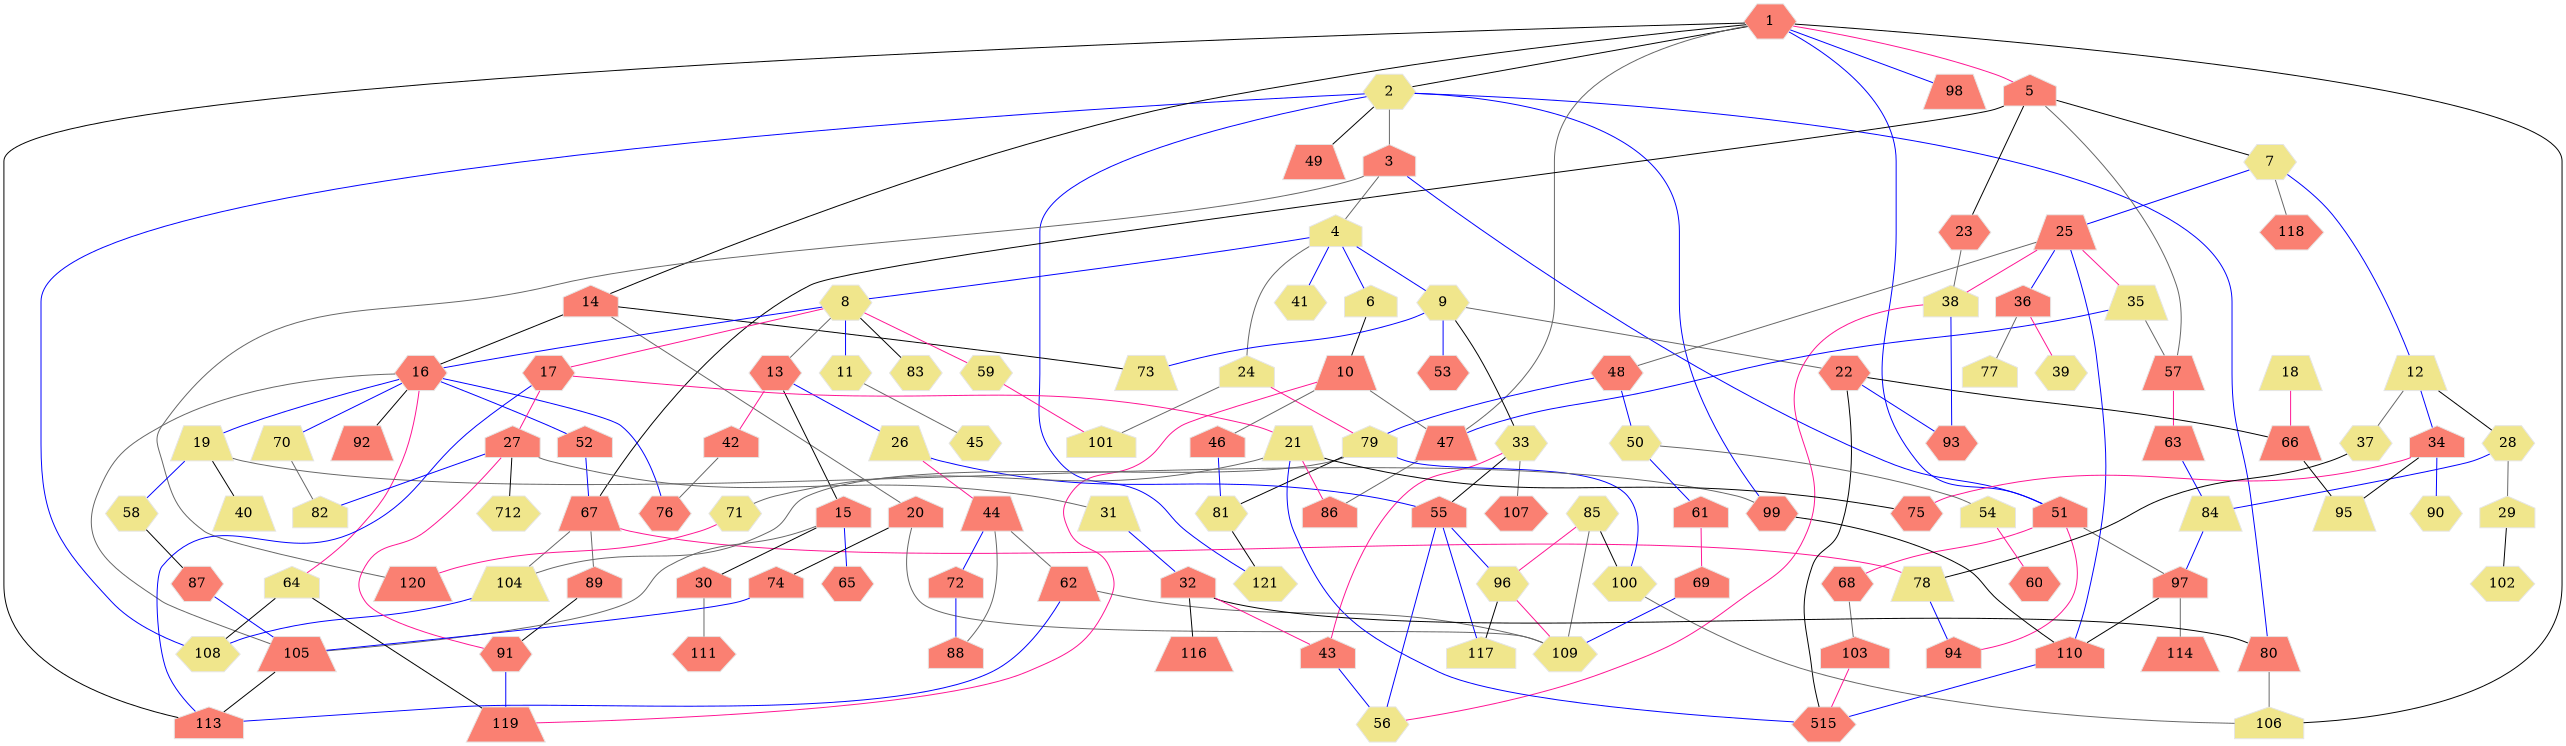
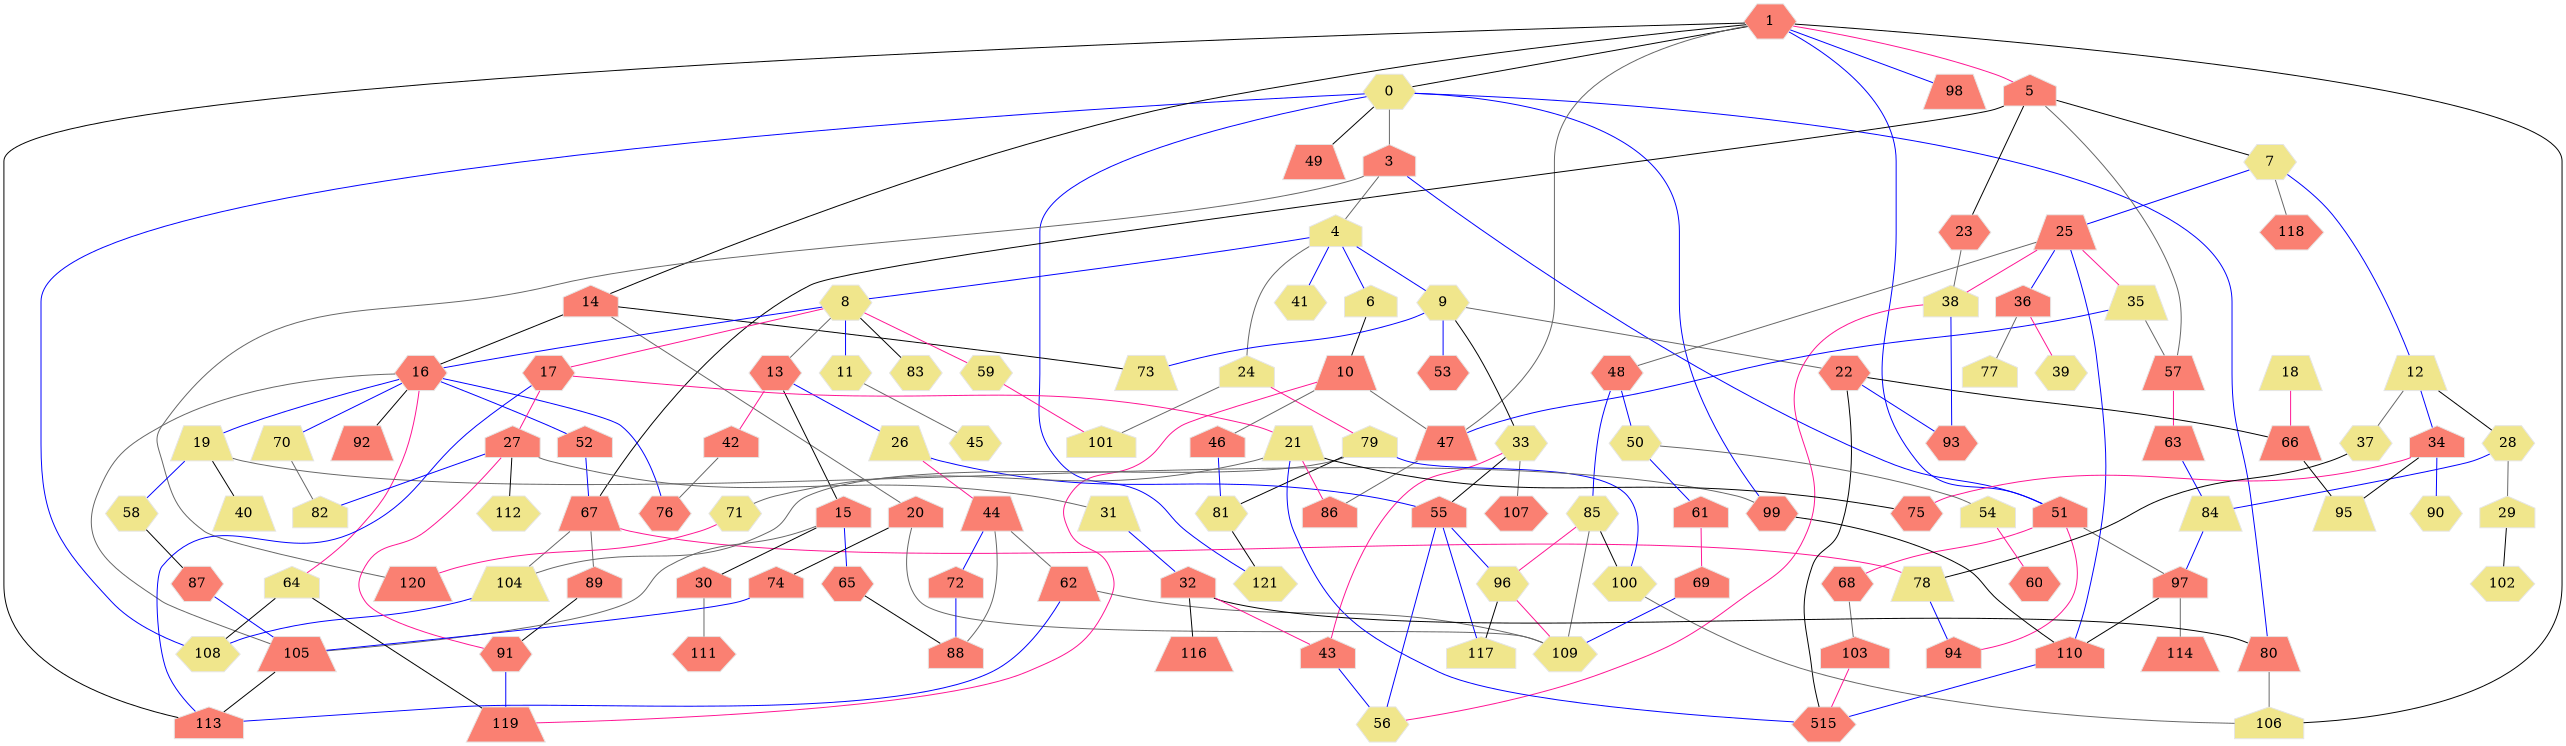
(1389, 92) -> (1389, 92)
(1490, 401) -> (1597, 443)
(509, 514) -> (509, 514)
none -> (903, 620)
